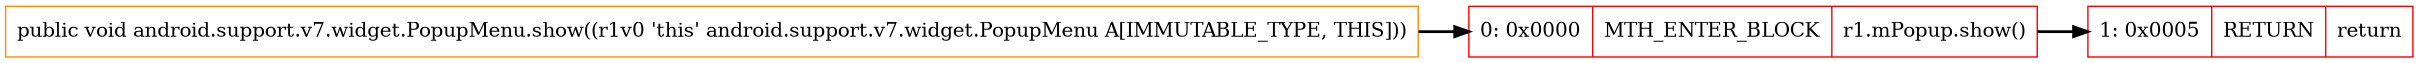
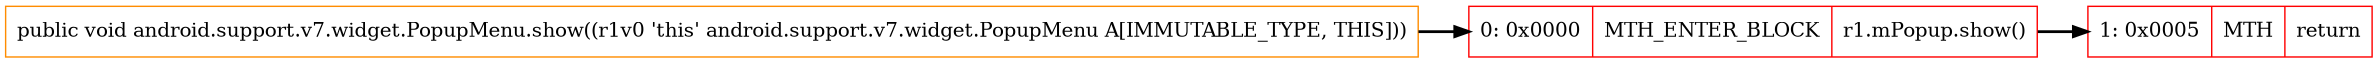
(2269, 31) -> (2248, 31)
